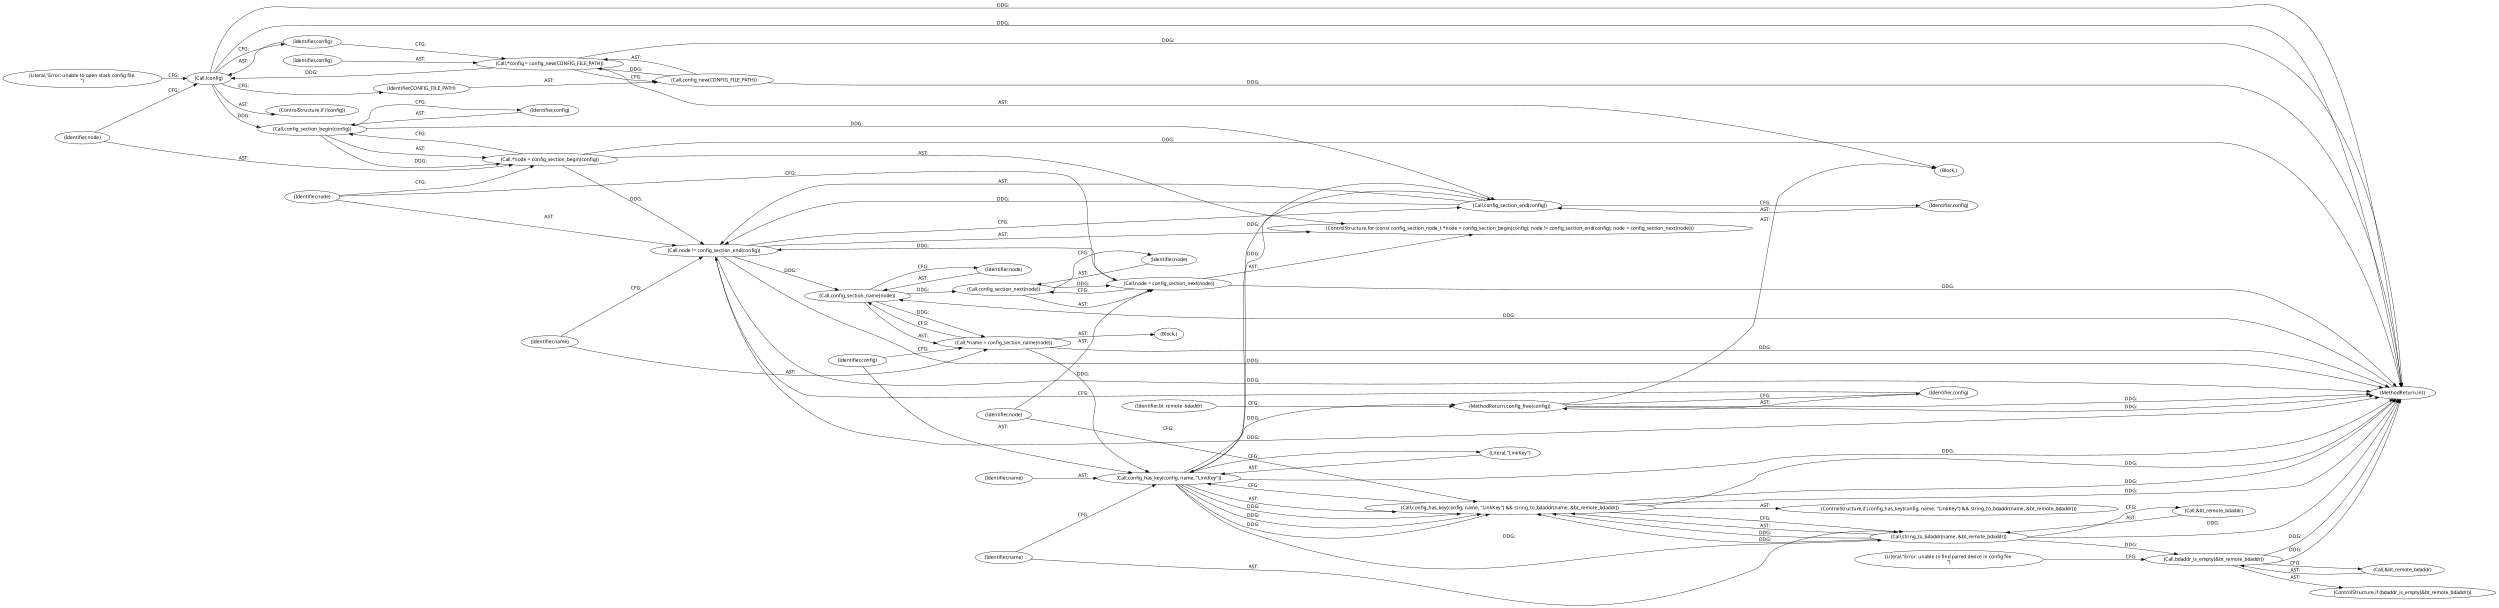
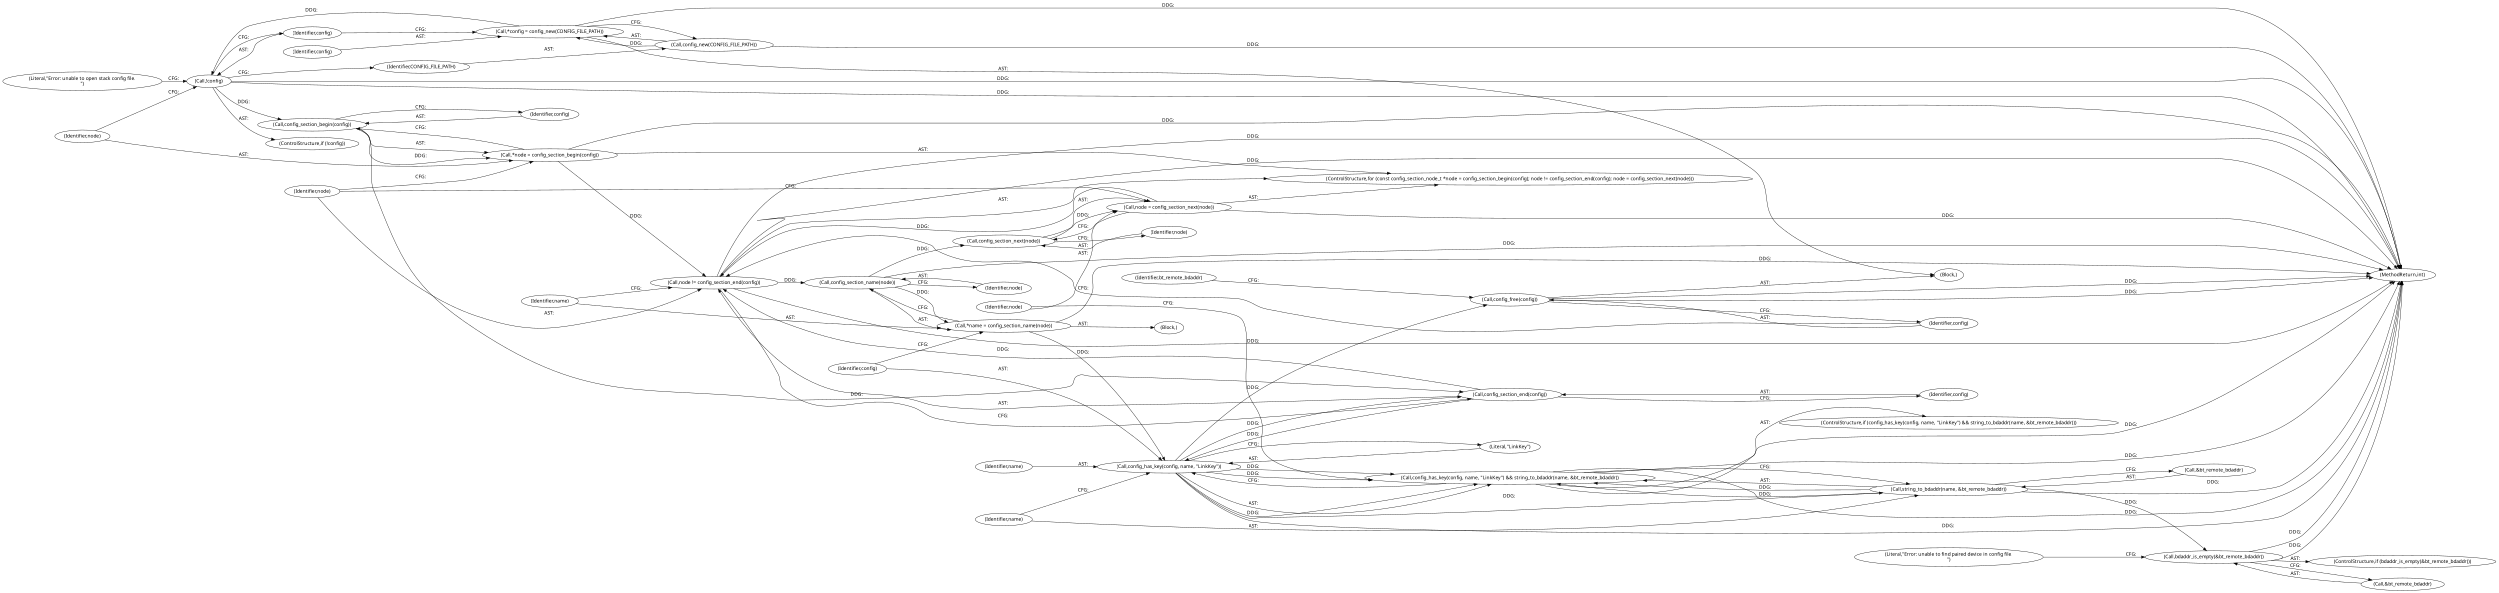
(1656, 318) -> (1632, 247)
(1510, 406) -> (1510, 300)
